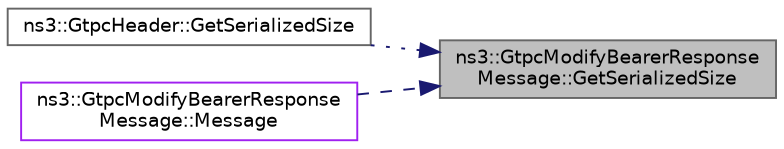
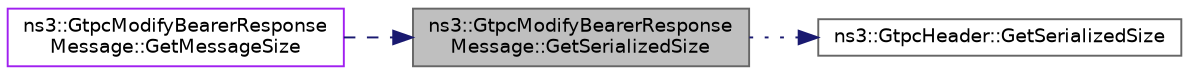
(395, 48) -> (774, 37)
(189, 111) -> (176, 37)
